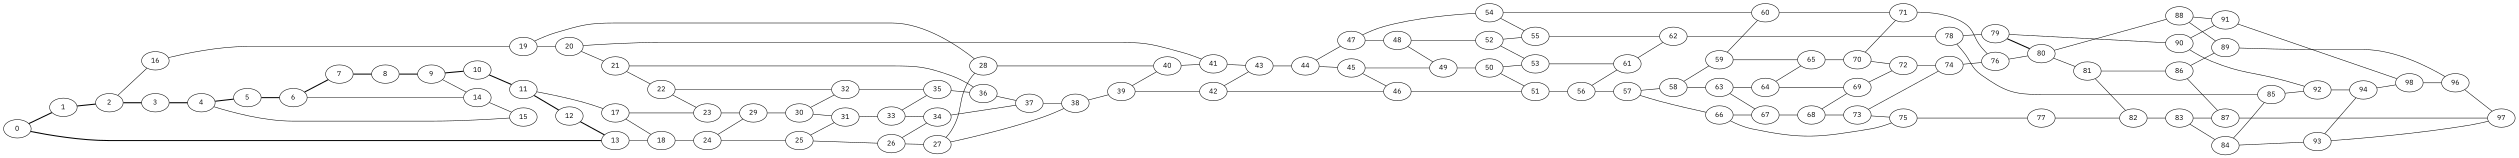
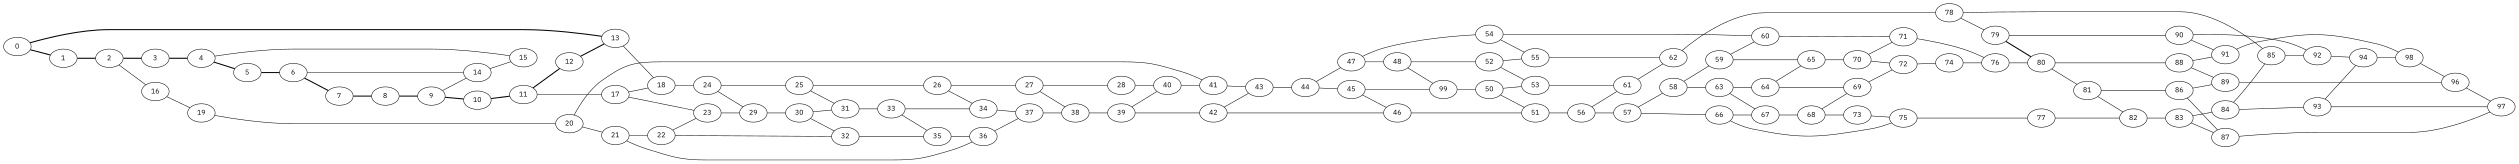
(758, 23) -> none
(1443, 68) -> (1443, 89)
(1903, 90) -> none
